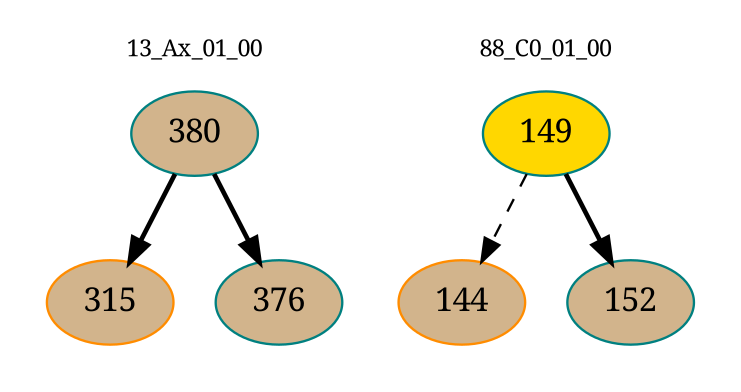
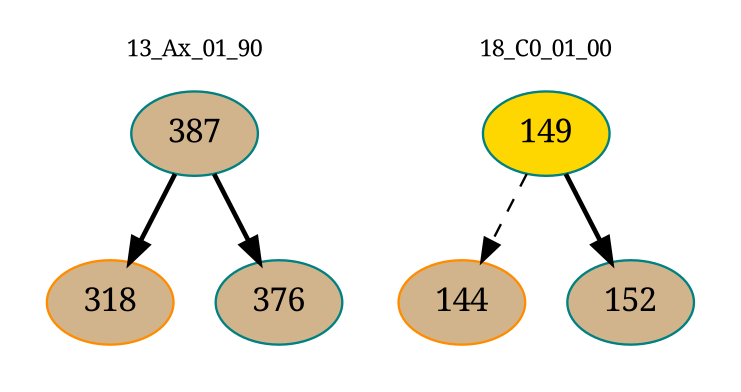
(195, 50) -> (195, 50)
(546, 50) -> (546, 50)
(195, 134) -> (195, 134)
(110, 302) -> (110, 302)
